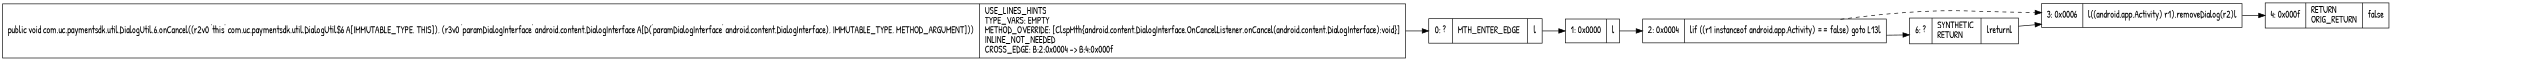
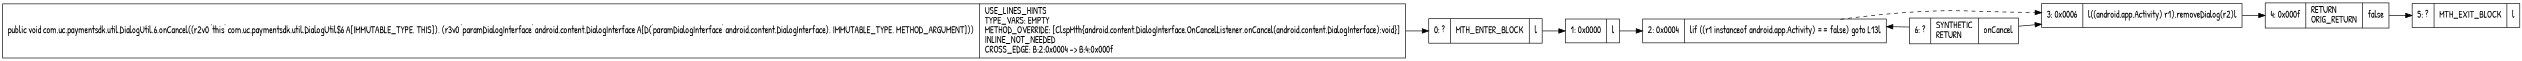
none -> (2466, 15)
(1489, 31) -> (1490, 31)
(2000, 31) -> (1998, 31)
(1895, 35) -> (1901, 27)
